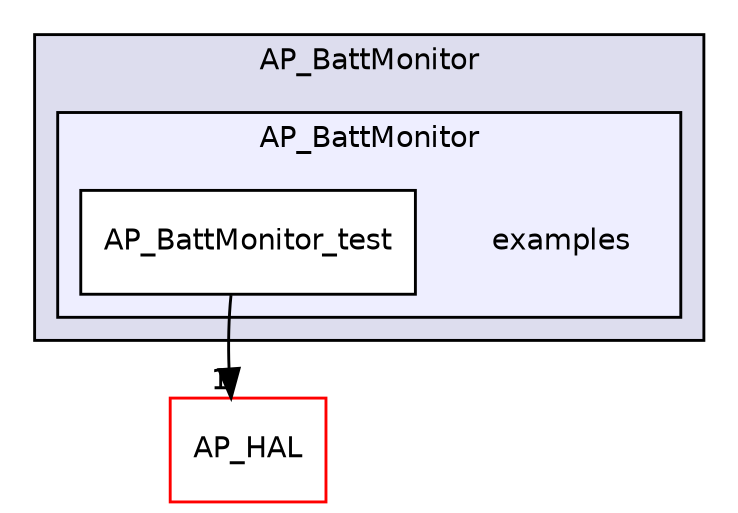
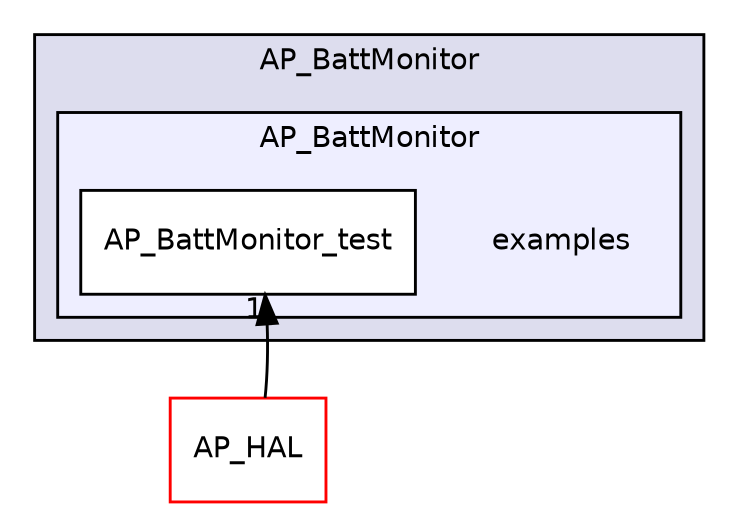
(229, 332) -> (267, 361)
